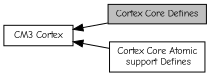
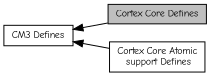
(38, 36) -> (38, 36)
